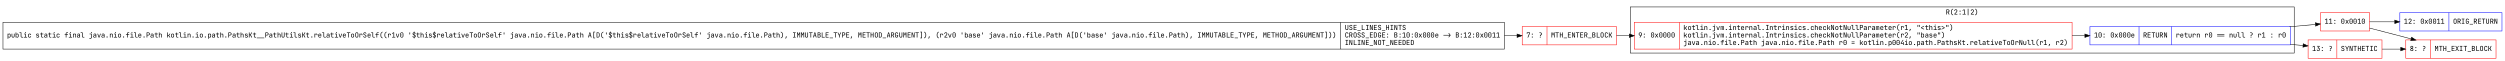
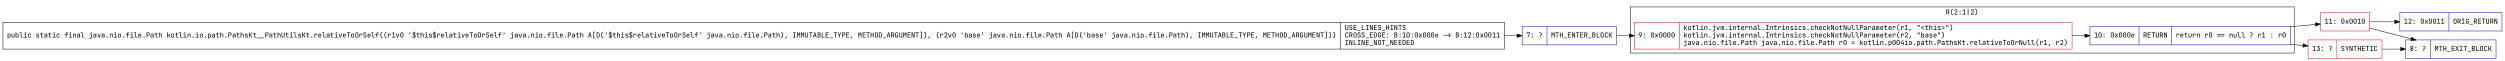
(1569, 36) -> (1569, 36)
(2451, 49) -> (2451, 49)
